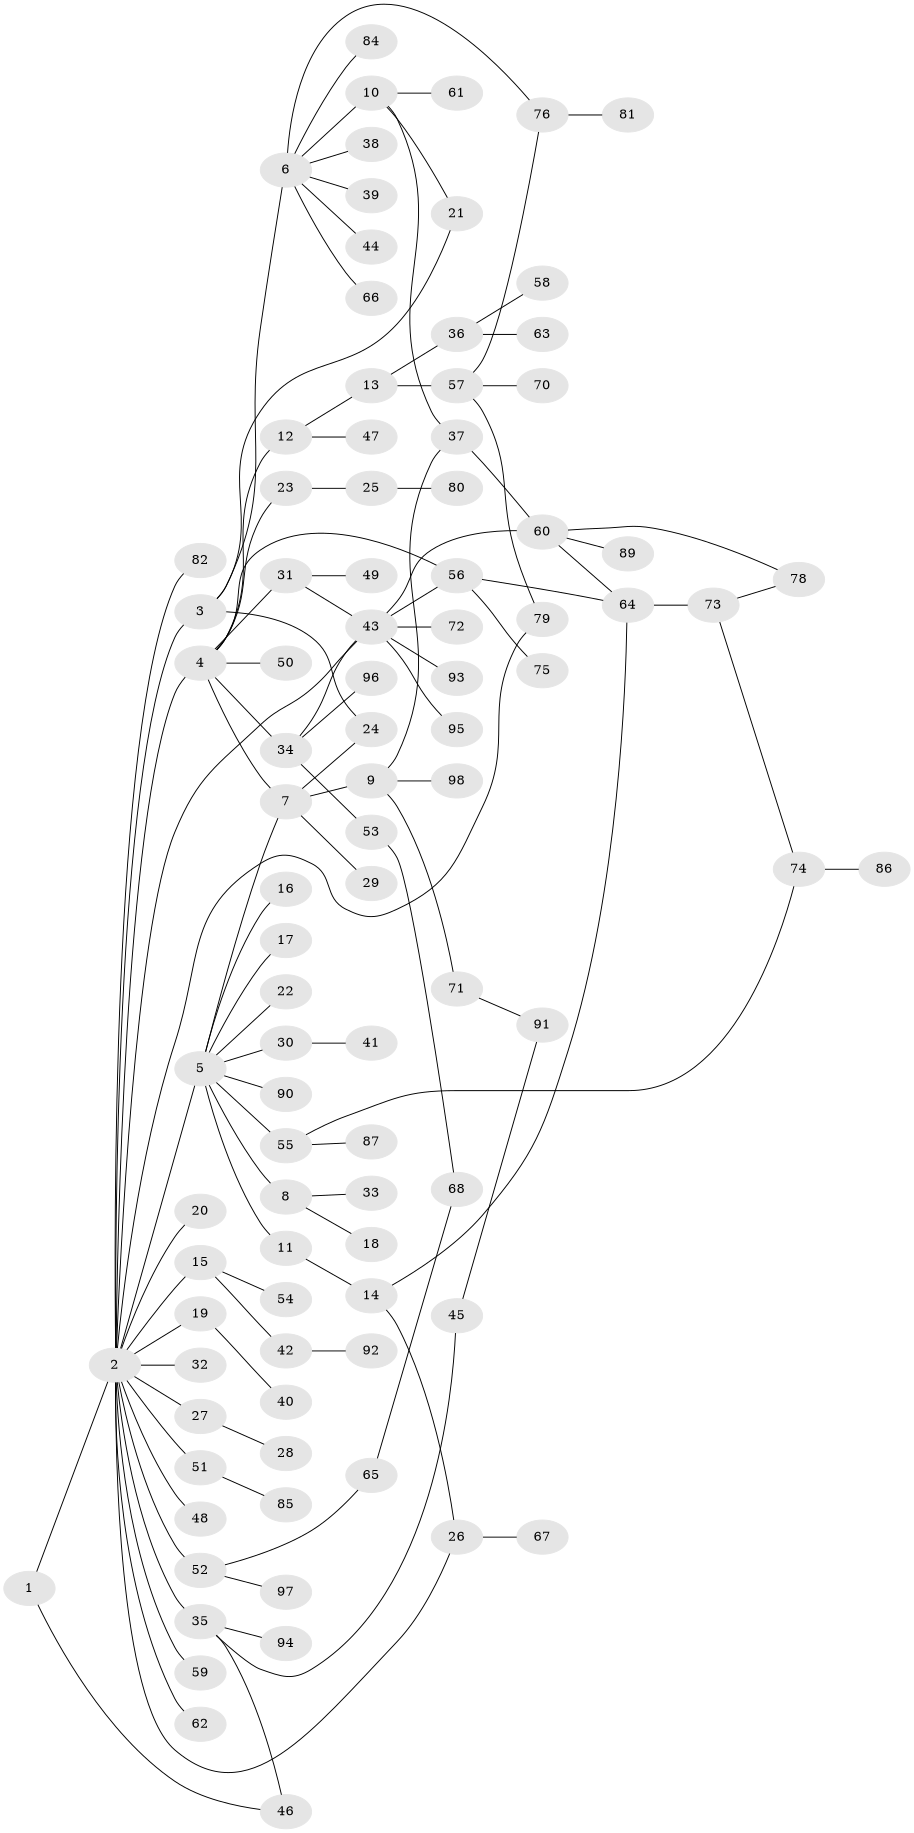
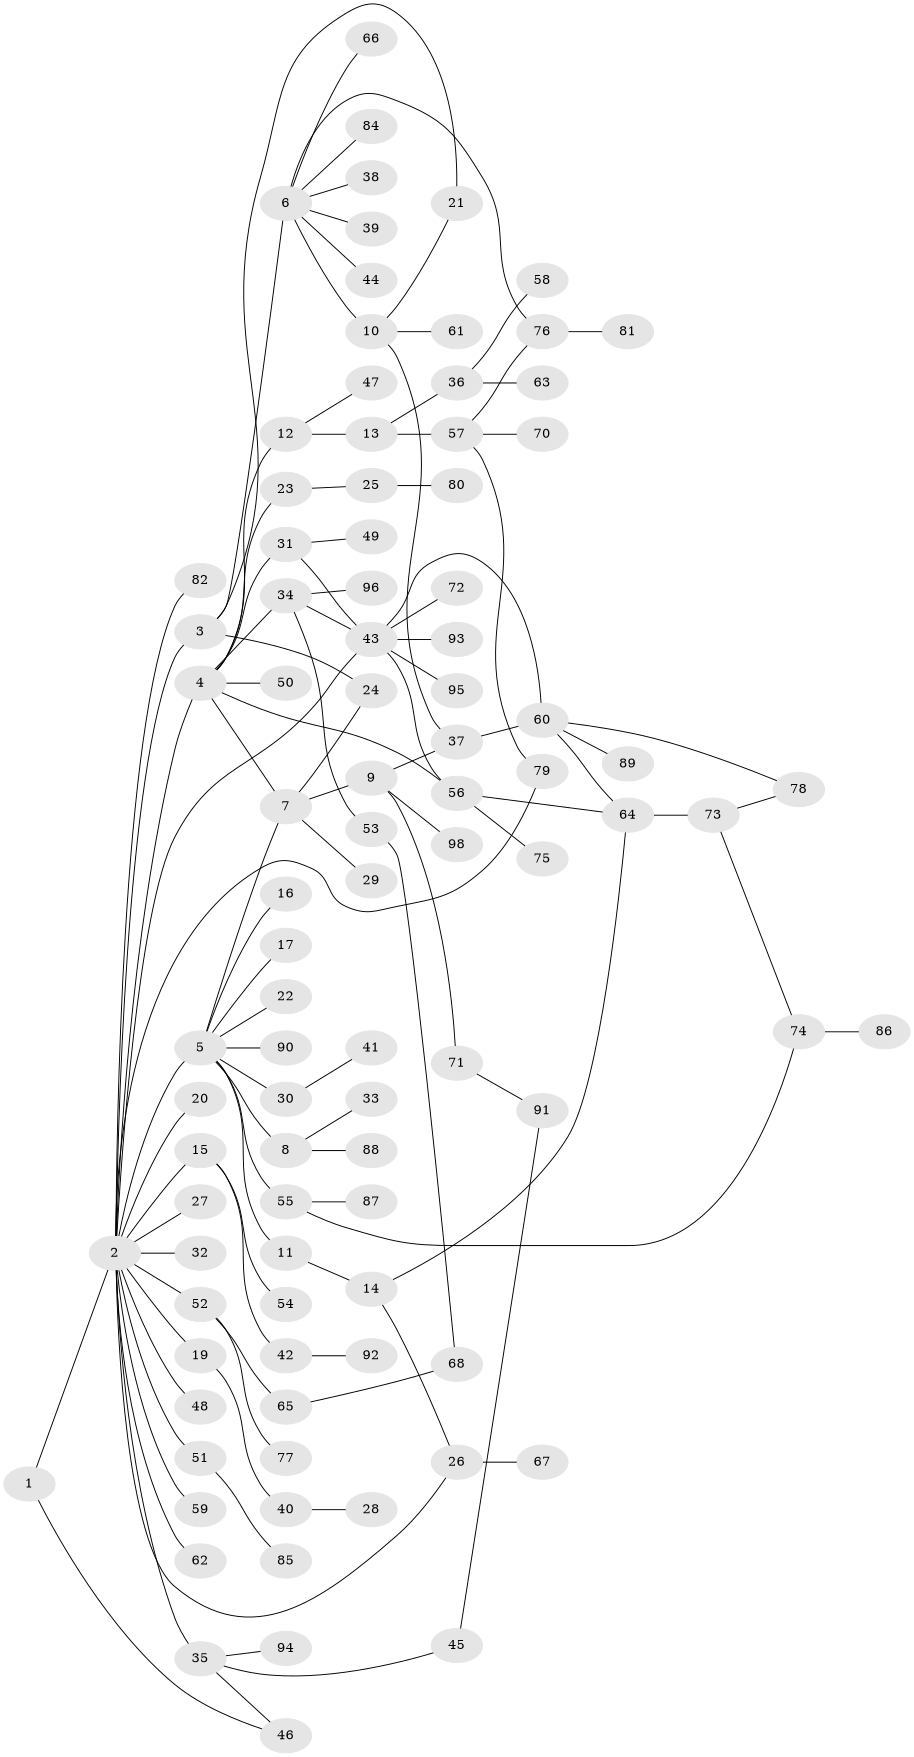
(371, 1244) -> (371, 1151)
(243, 1435) -> (329, 1510)
(286, 1592) -> (286, 1458)
